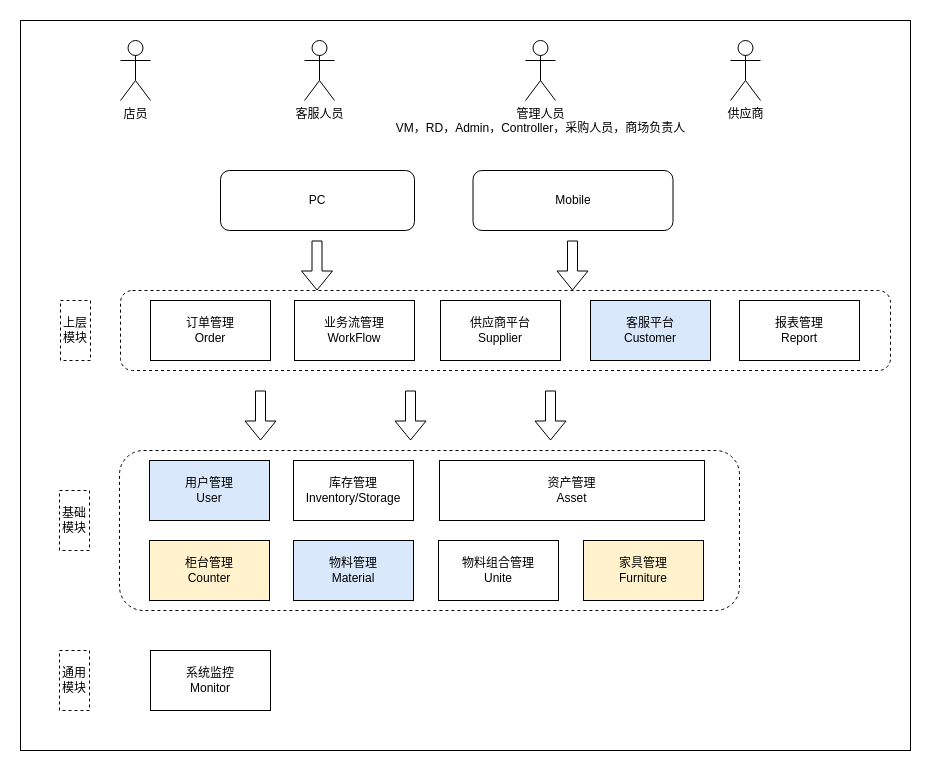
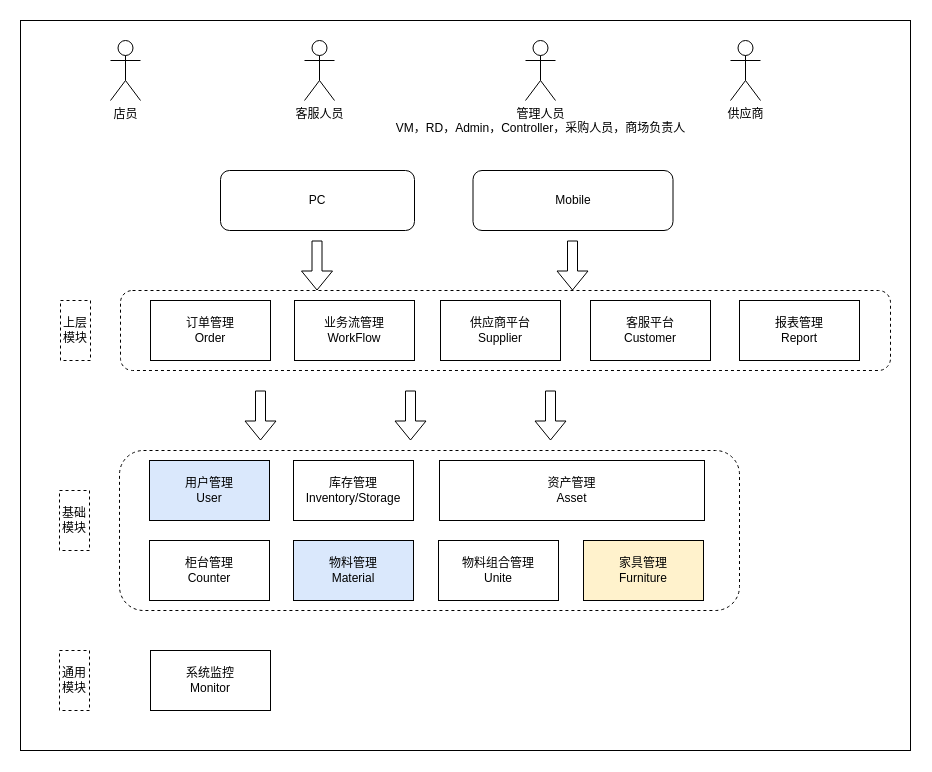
(136, 71) -> (126, 71)
(651, 331) -> (651, 331)
(210, 571) -> (210, 571)
